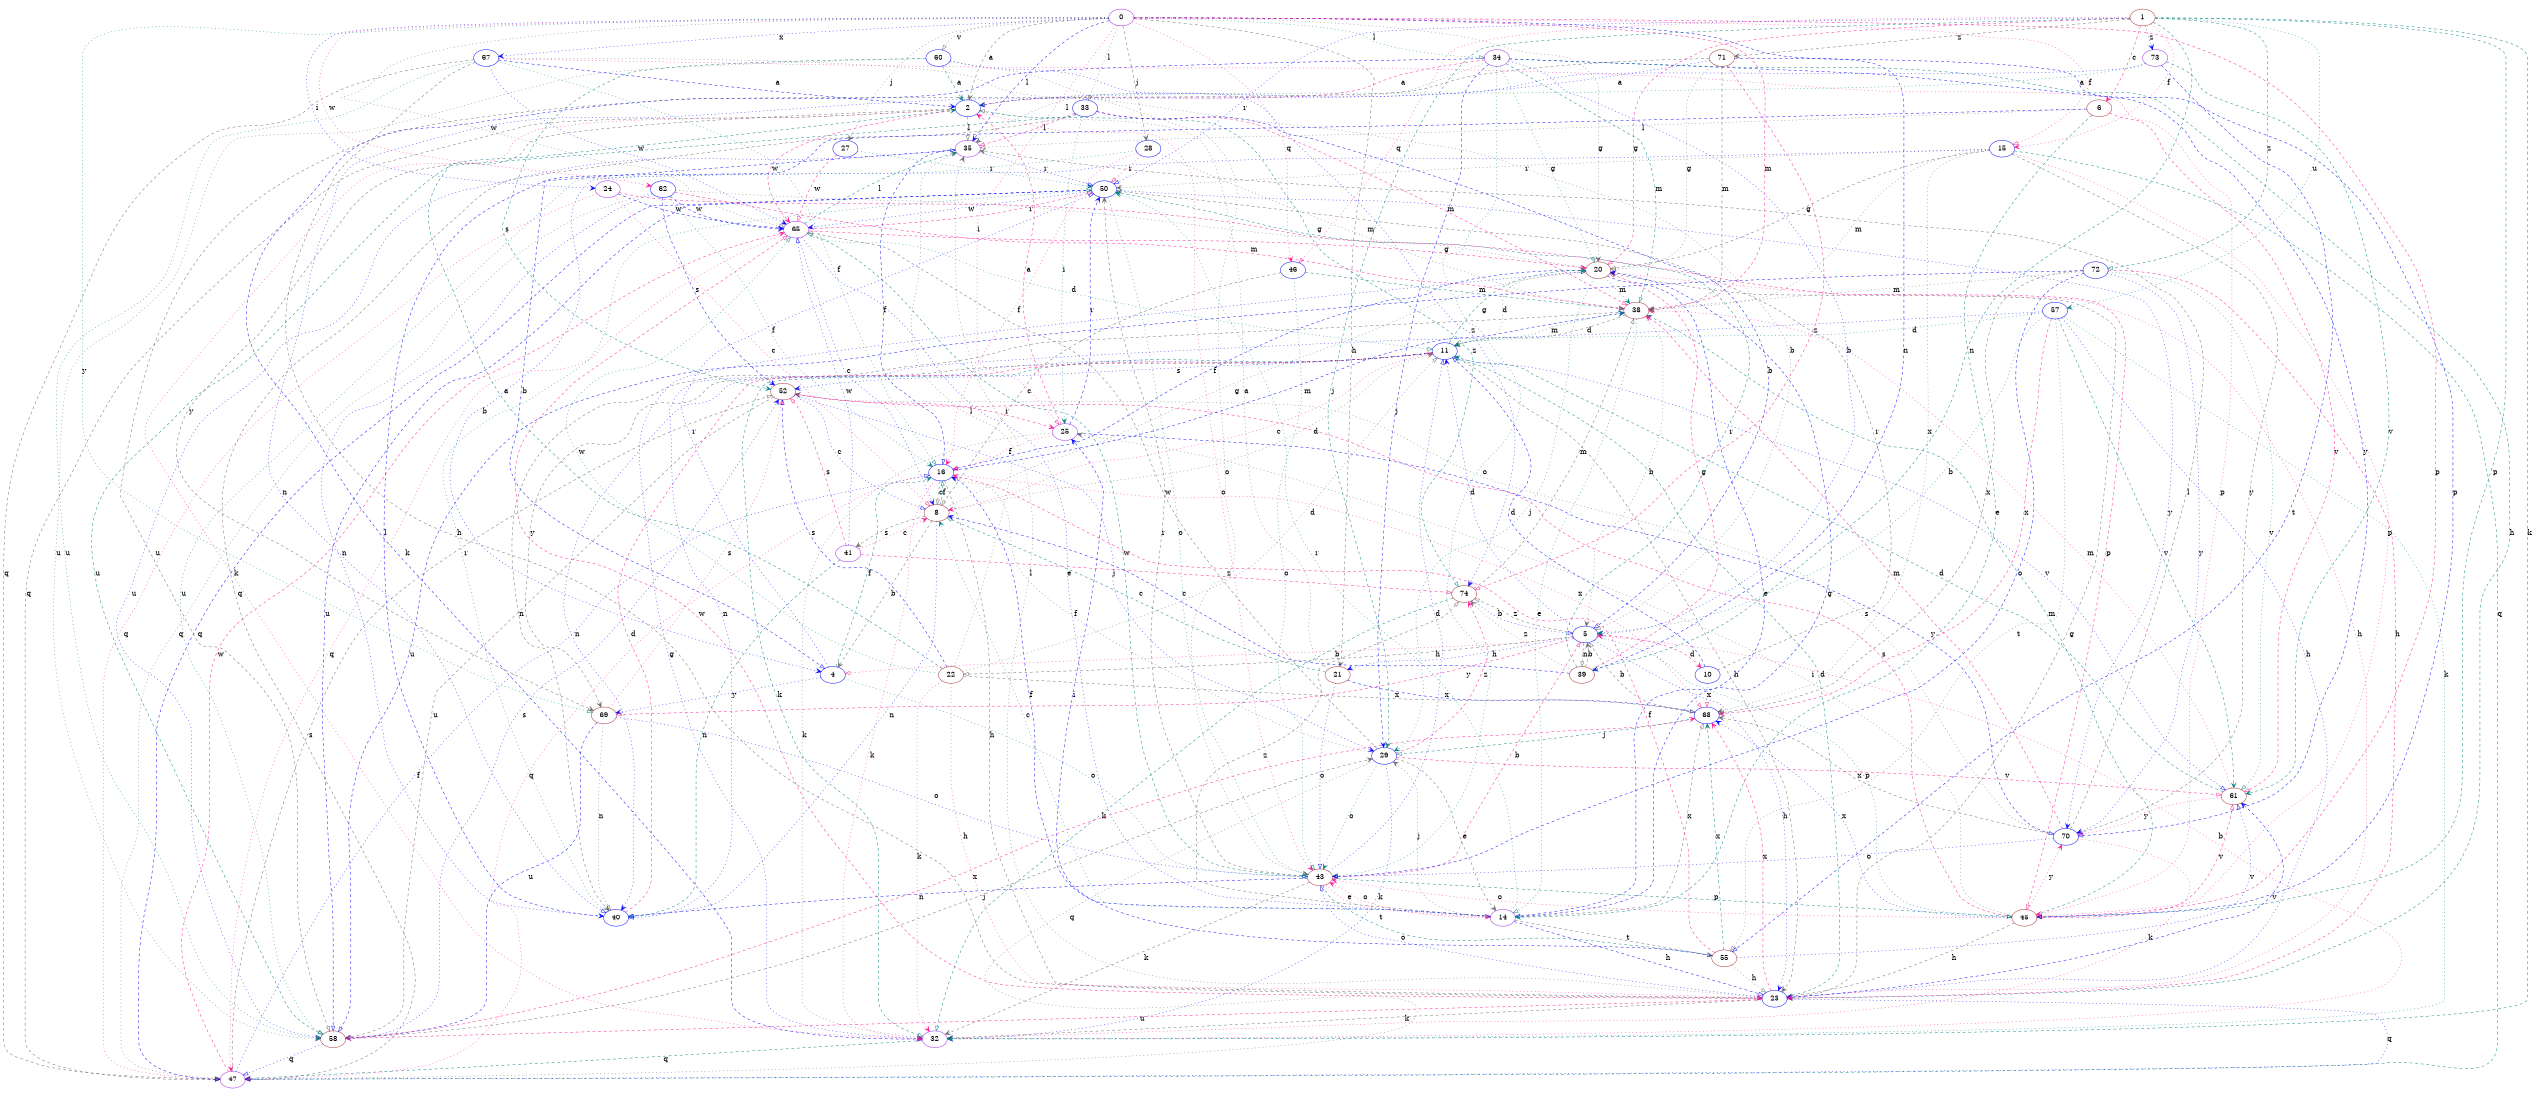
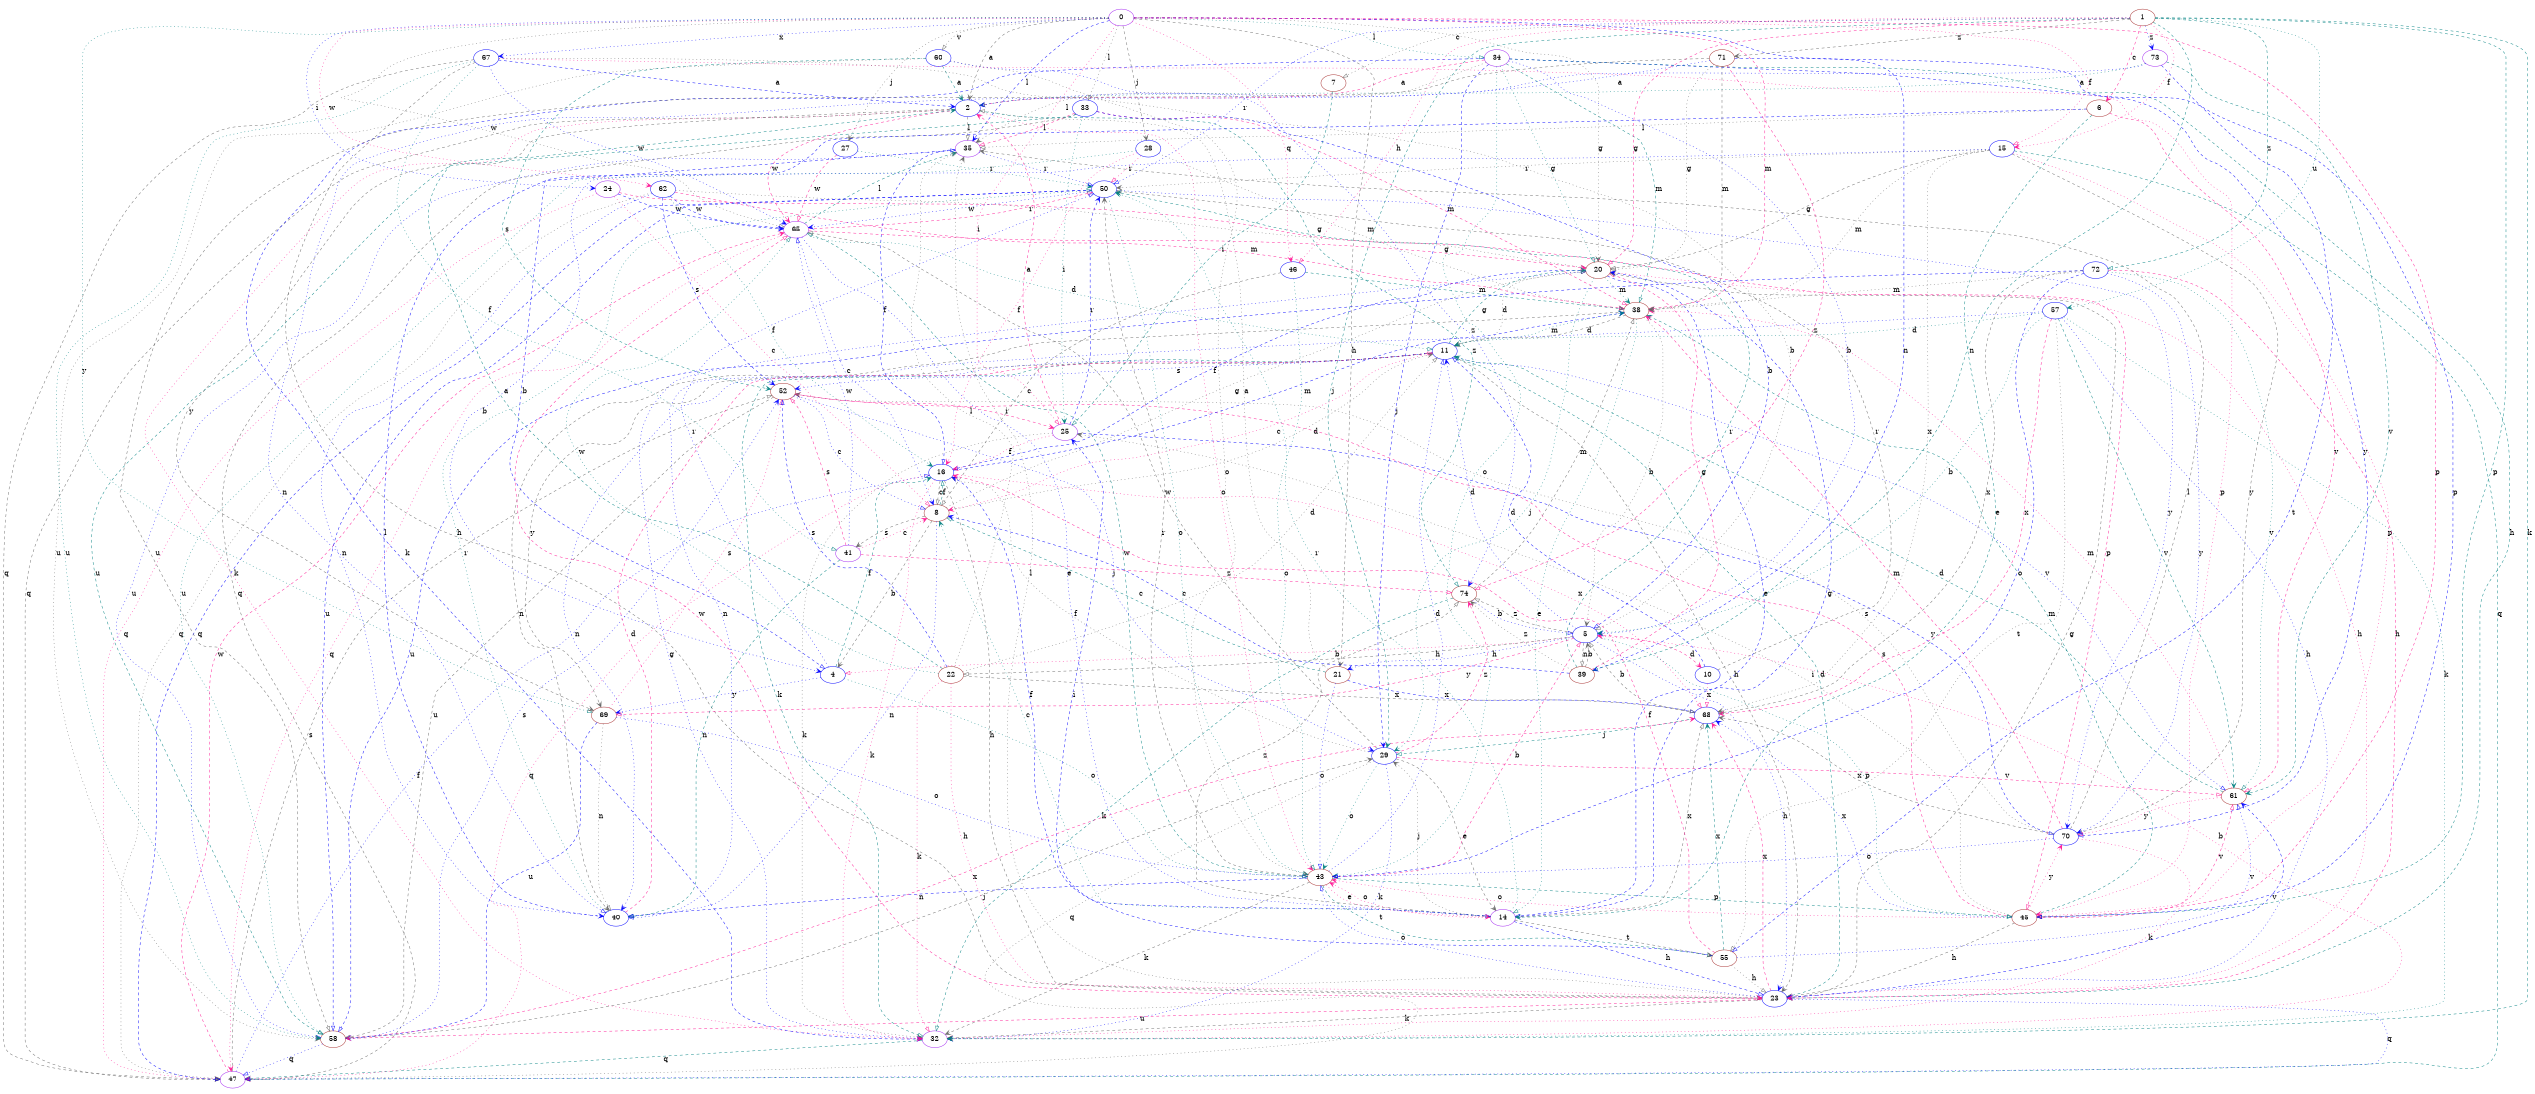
none -> (1333, 83)
(1399, 149) -> (1399, 149)
(790, 179) -> (535, 342)
(917, 841) -> (917, 841)
